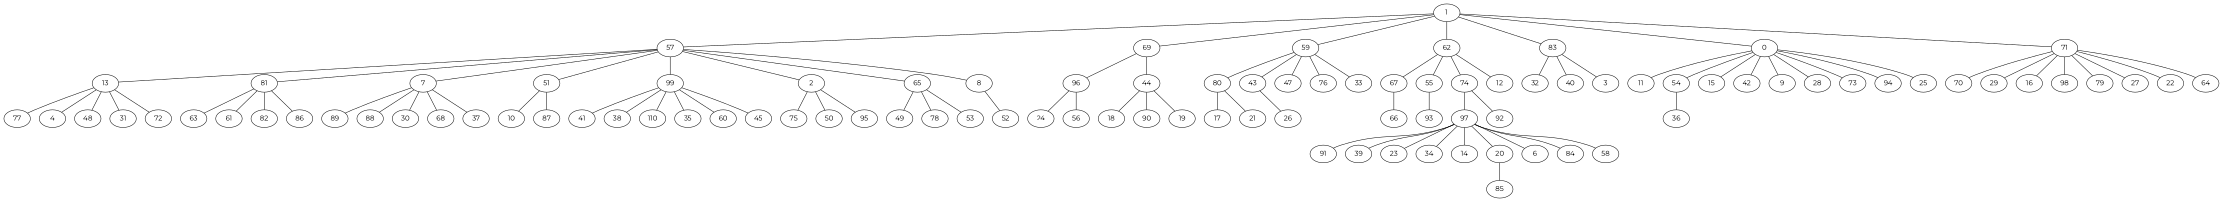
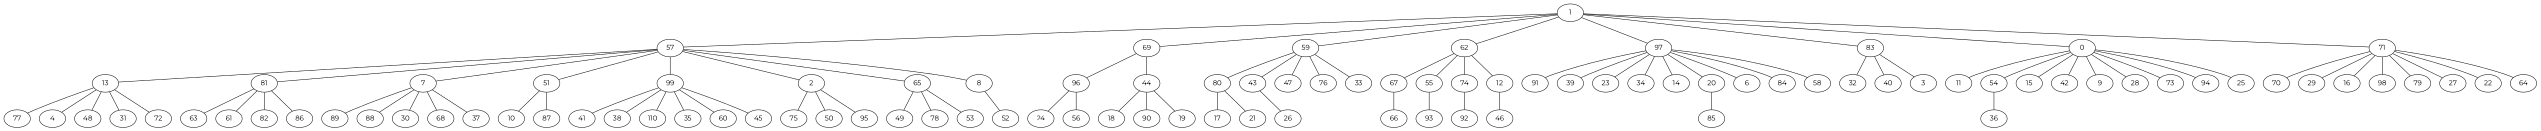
(1464, 101) -> (1614, 30)
none -> (1500, 119)
